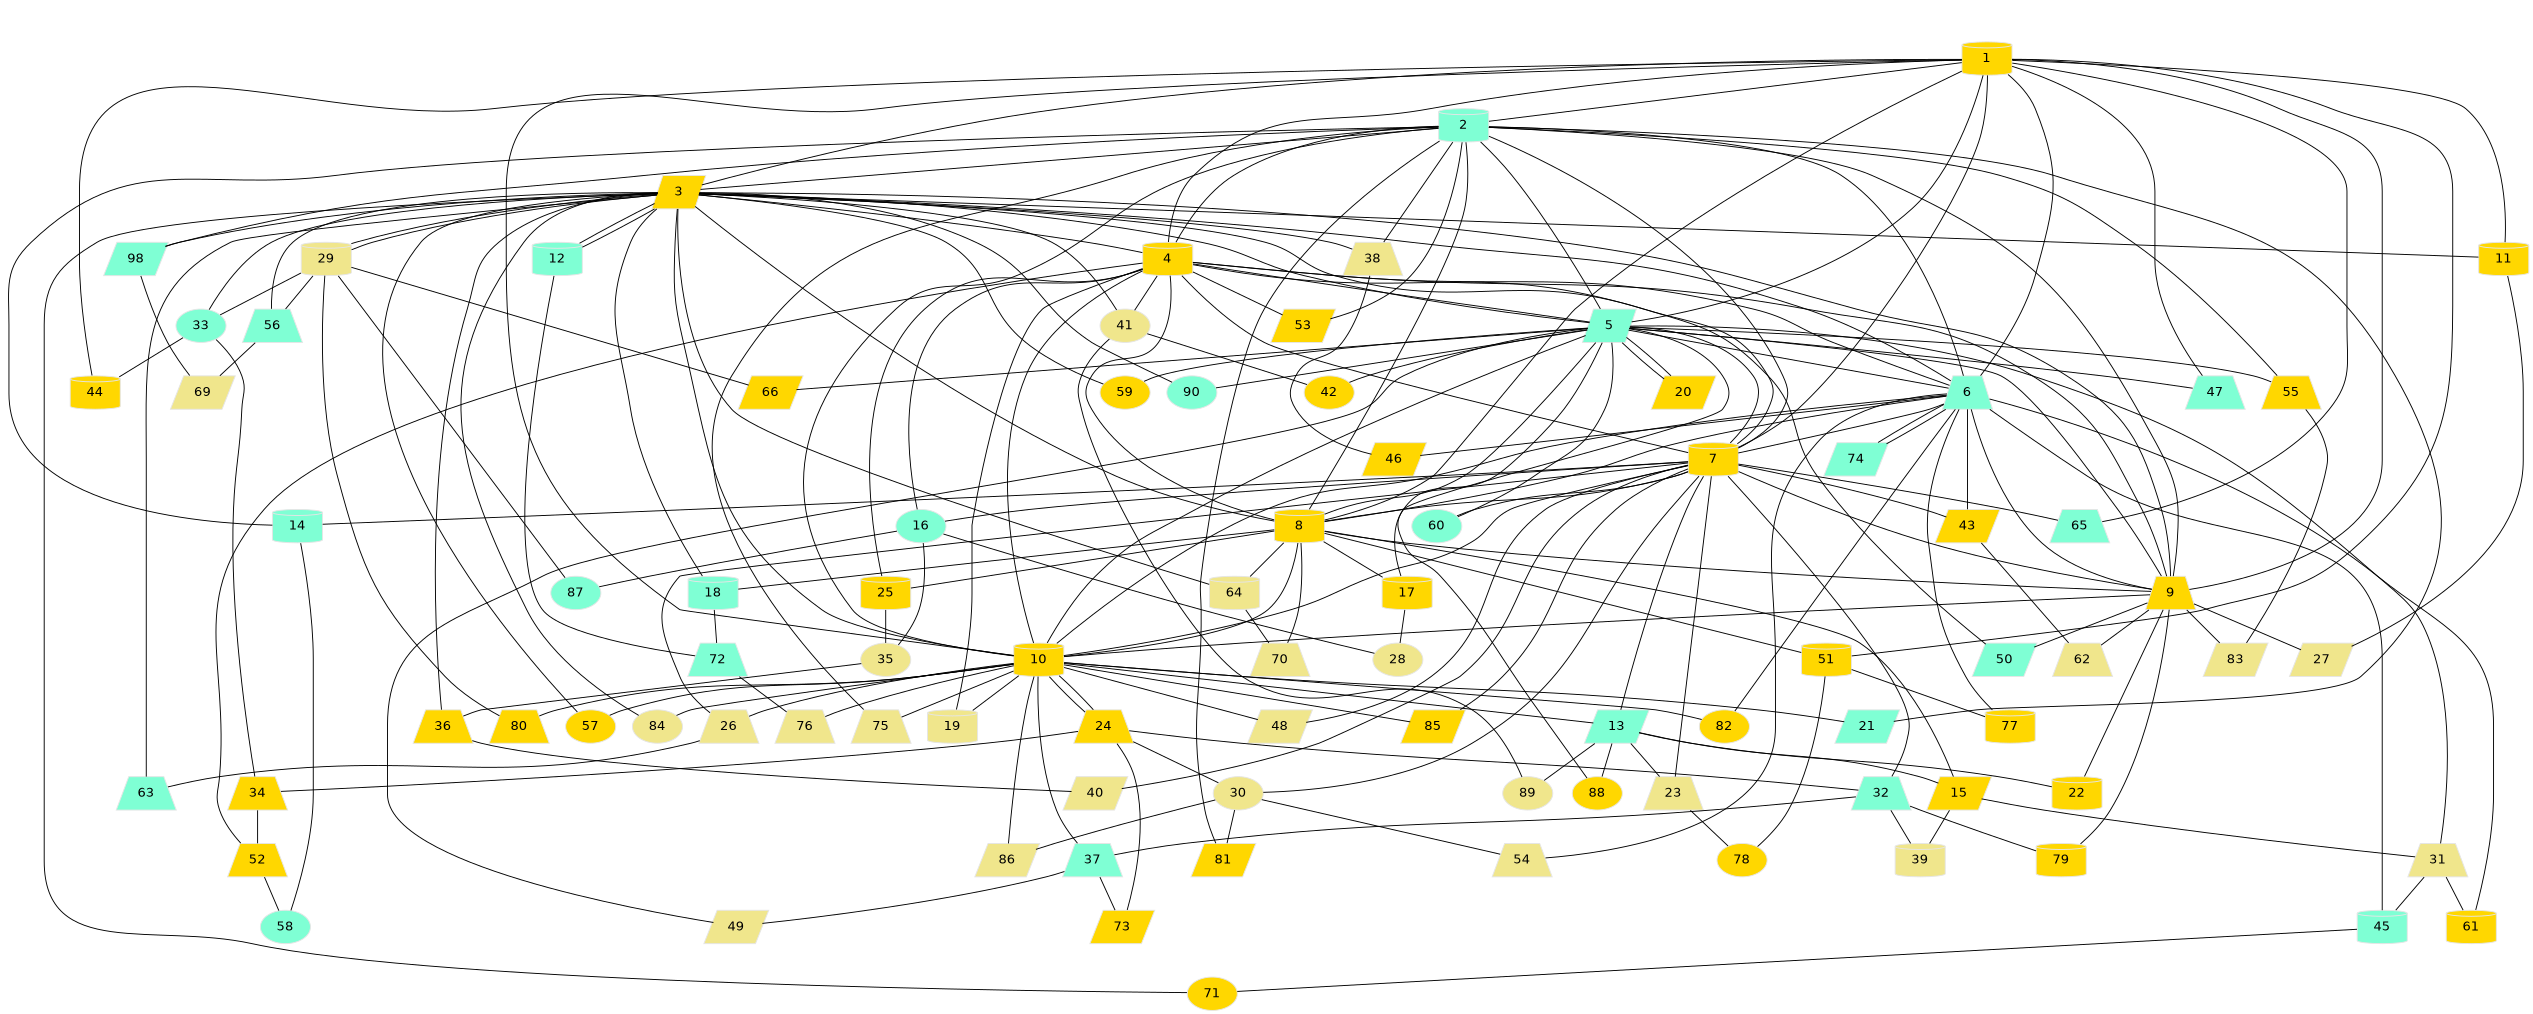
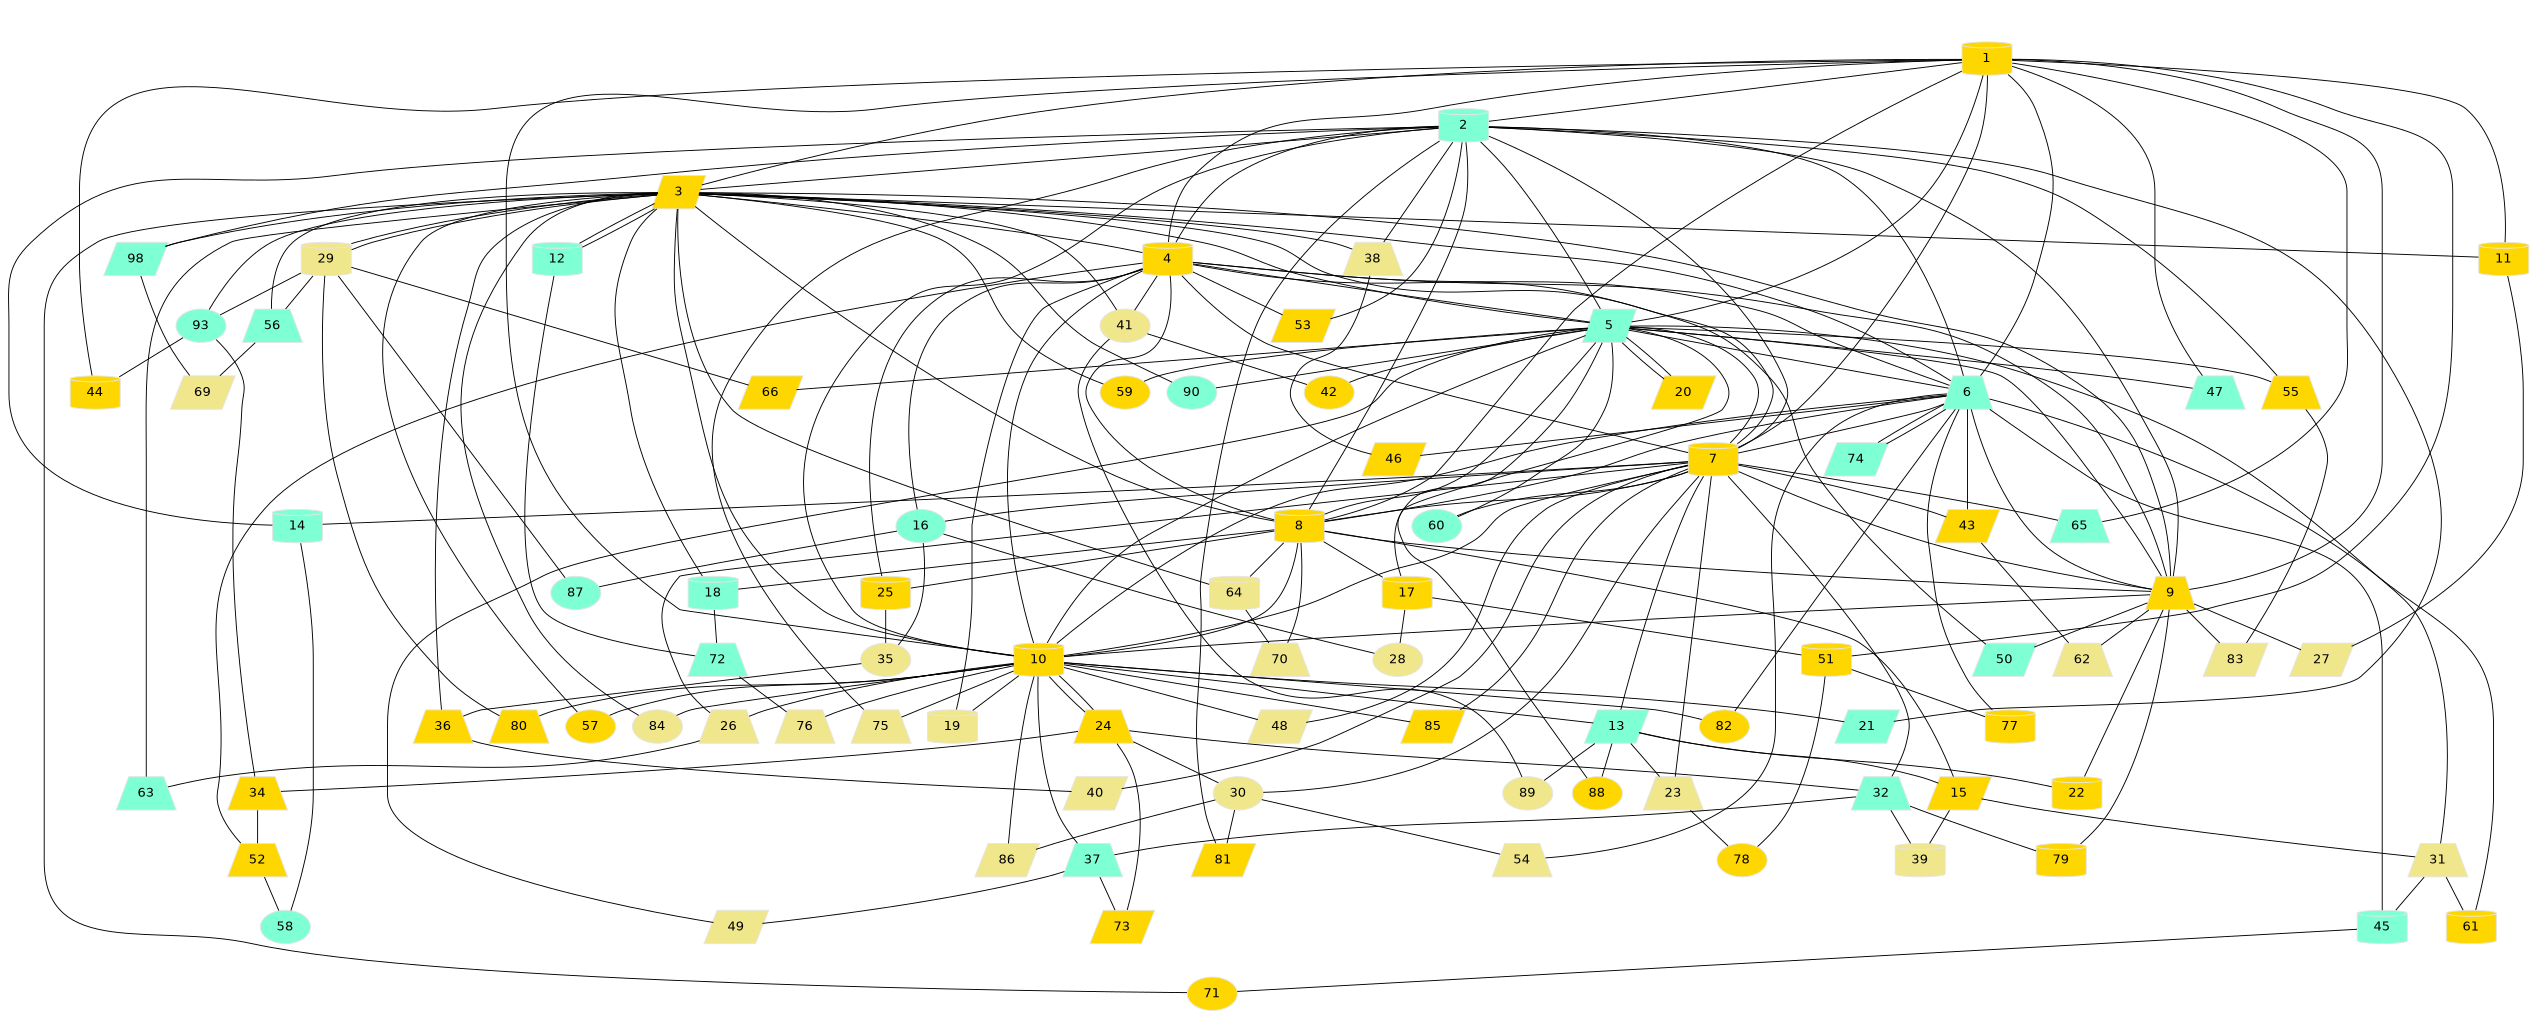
(201, 326) -> (201, 326)
(1563, 593) -> (1626, 628)
